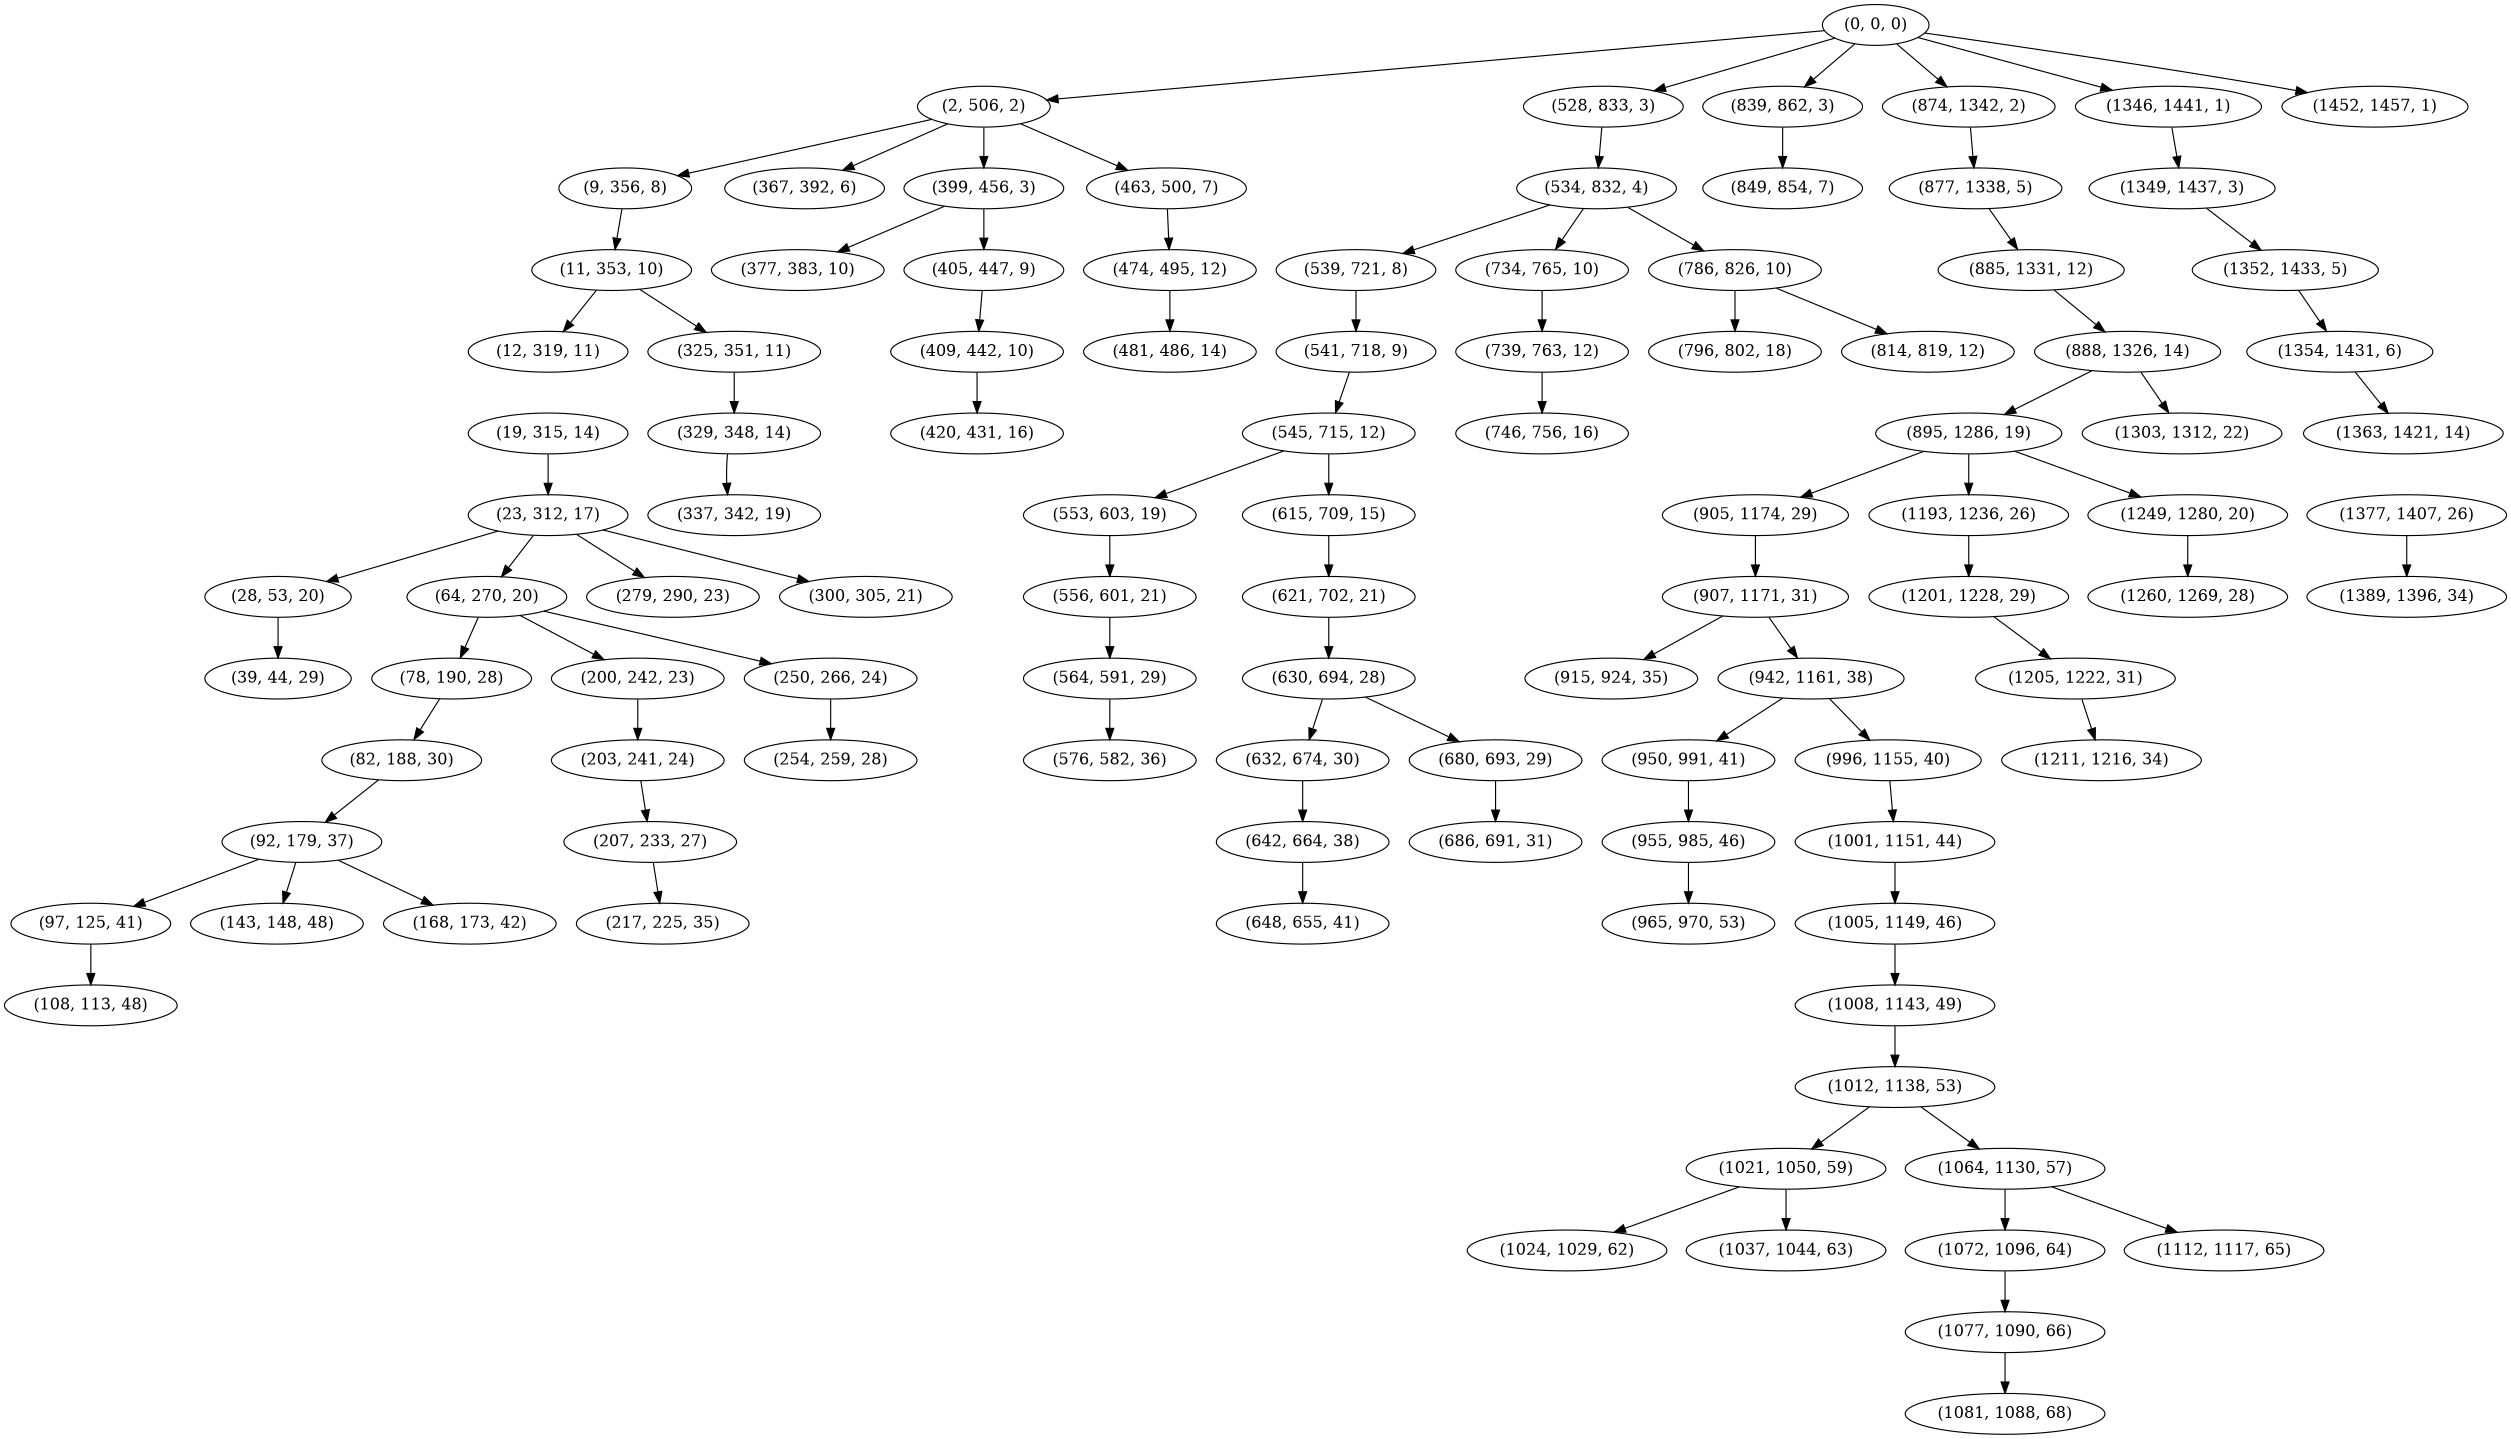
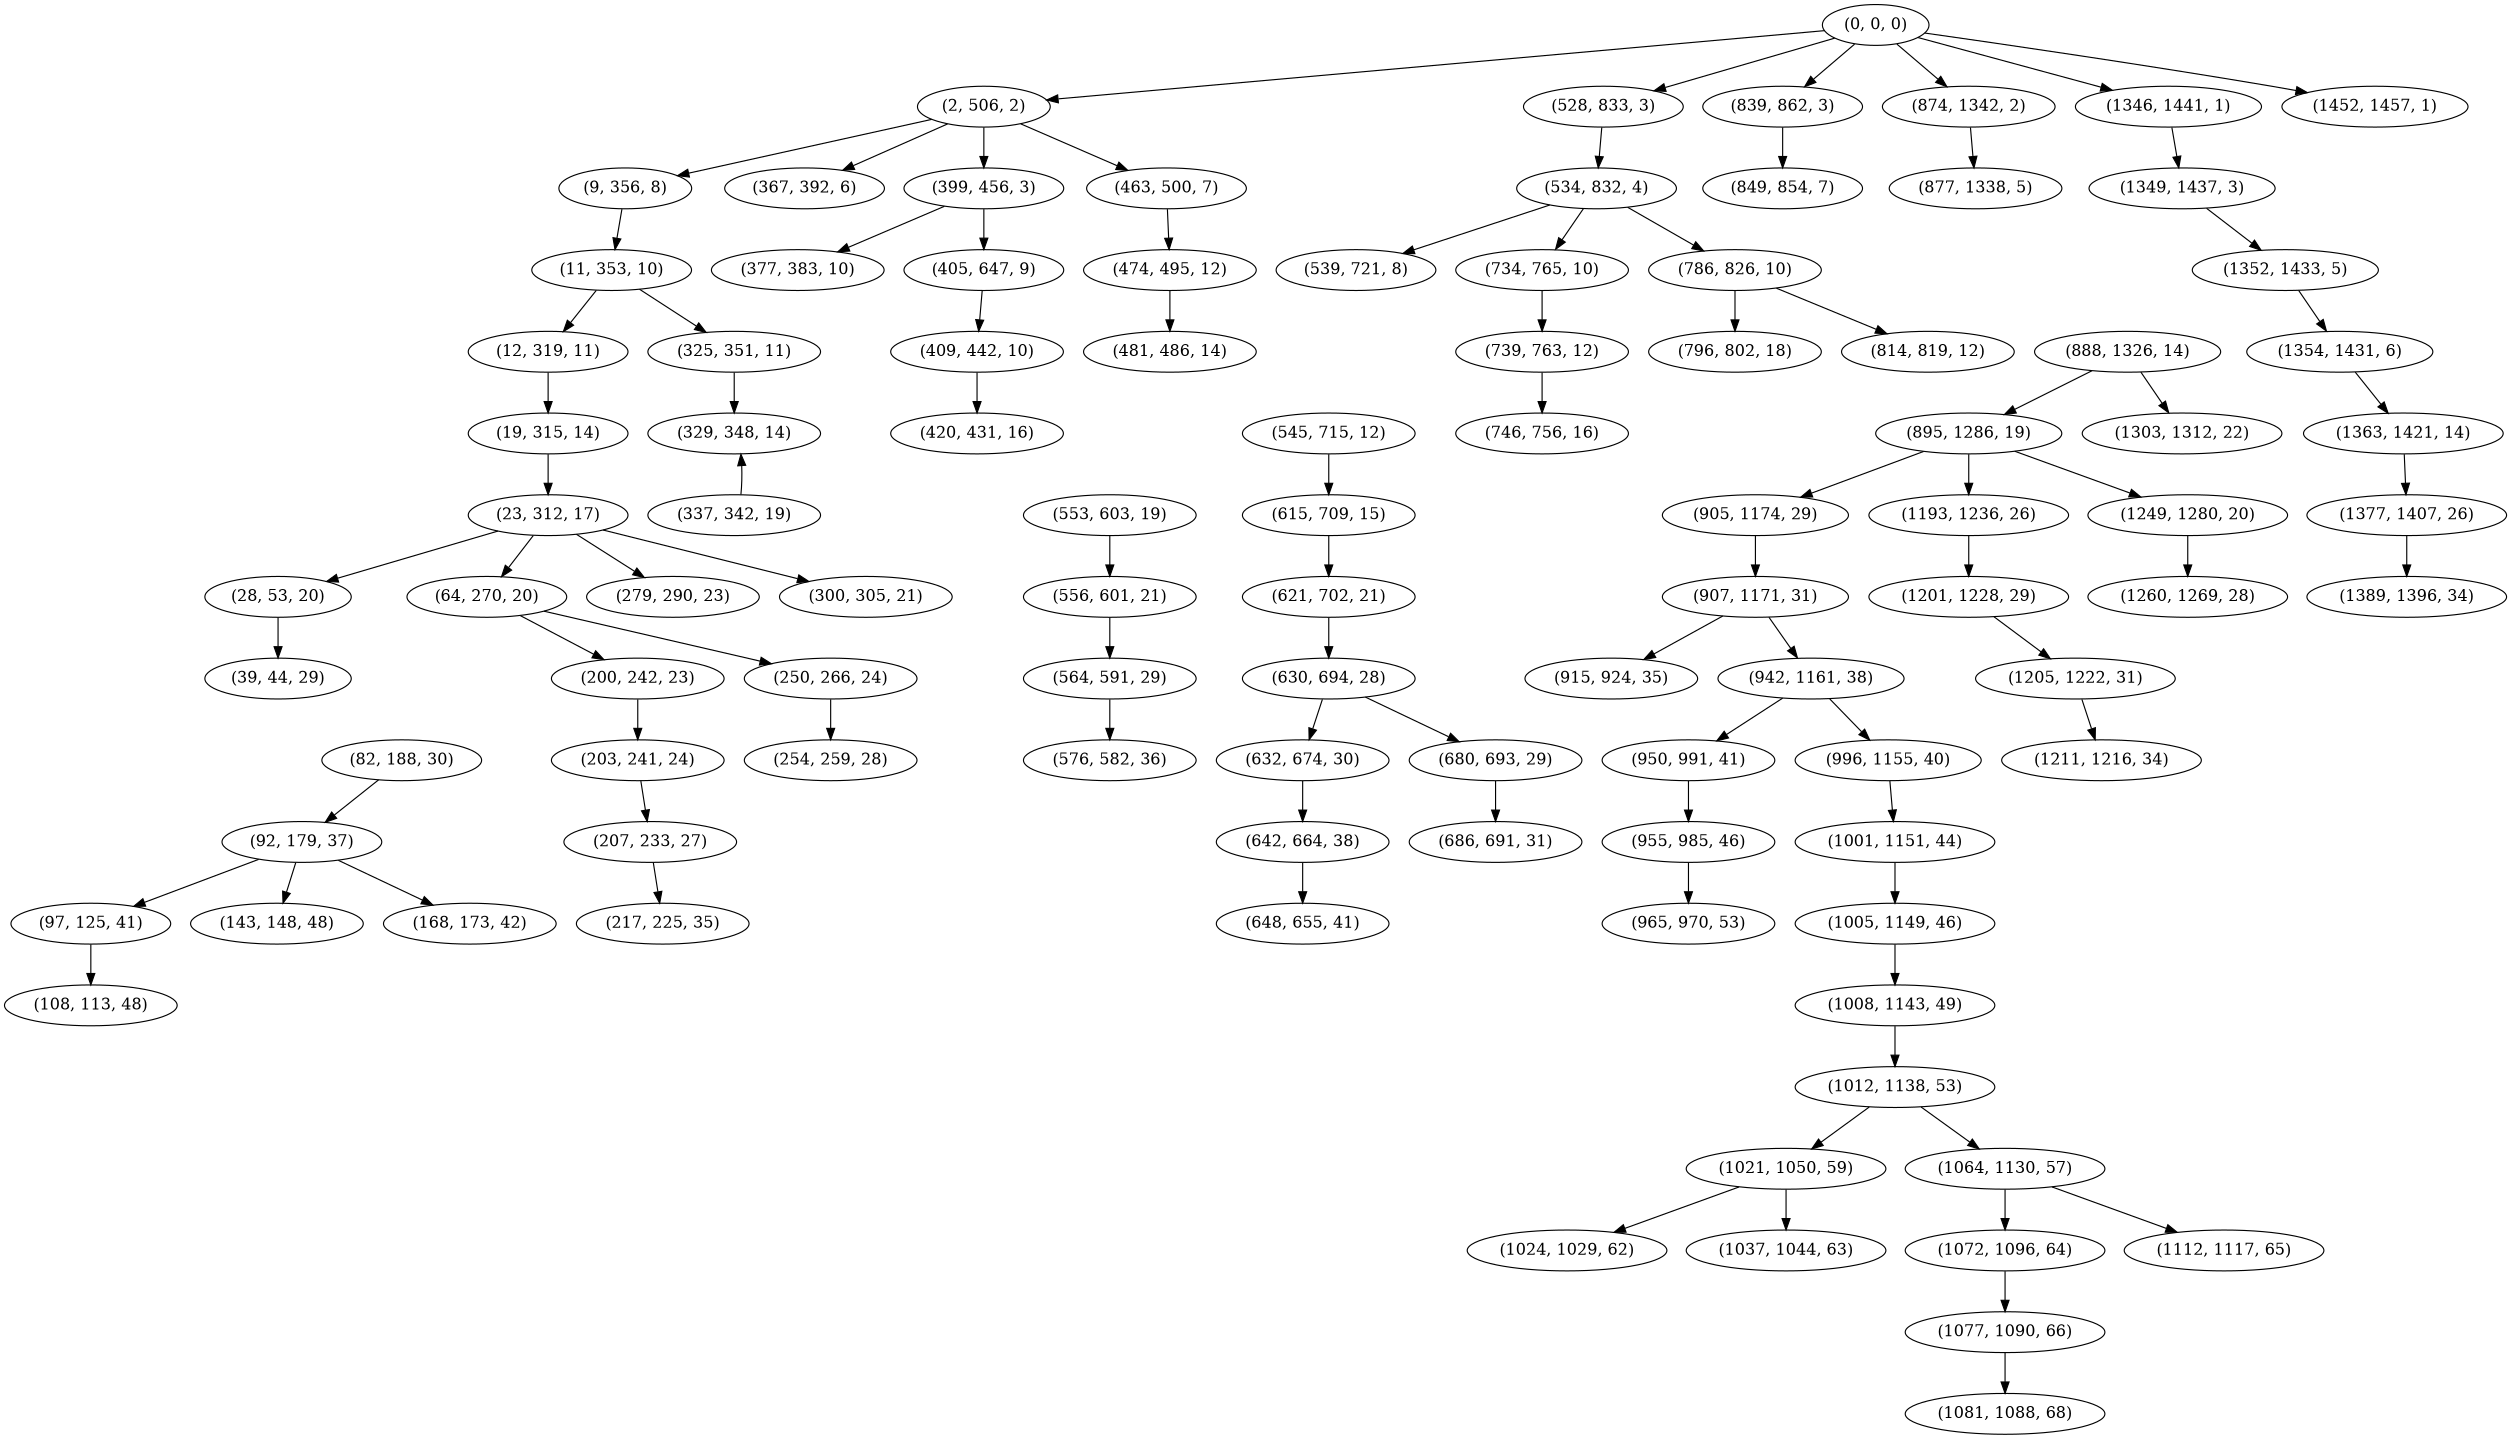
(984, 270) -> (984, 270)
(2031, 270) -> none
(1356, 352) -> none
none -> (548, 387)
(727, 469) -> (742, 480)
none -> (2405, 469)
(1225, 472) -> none
(452, 679) -> none
